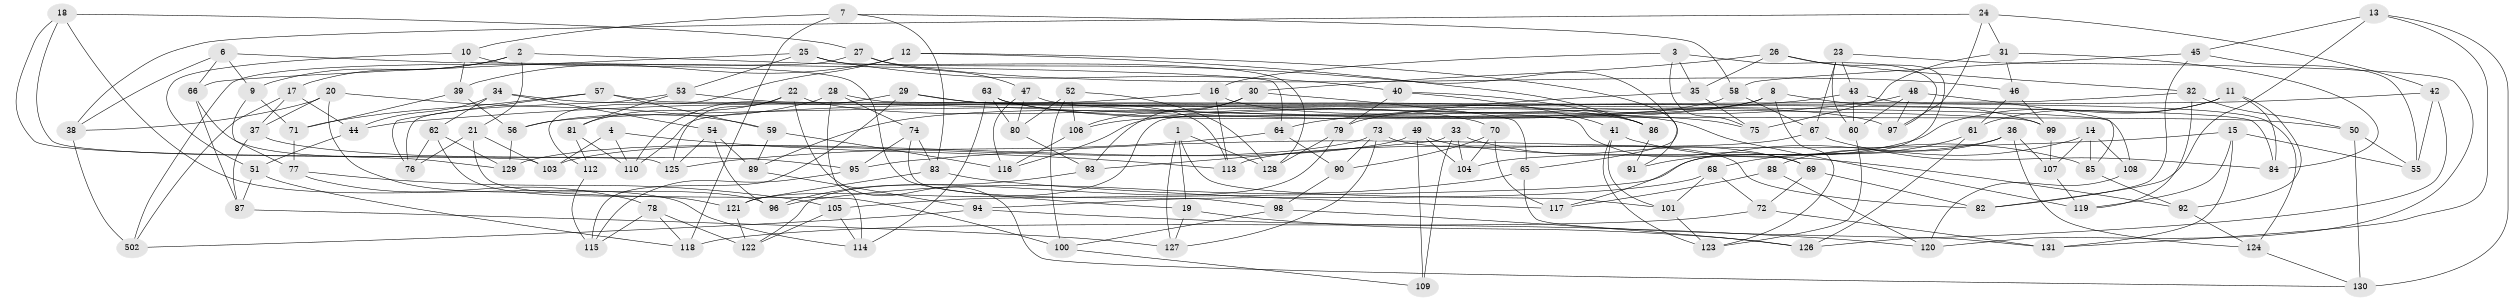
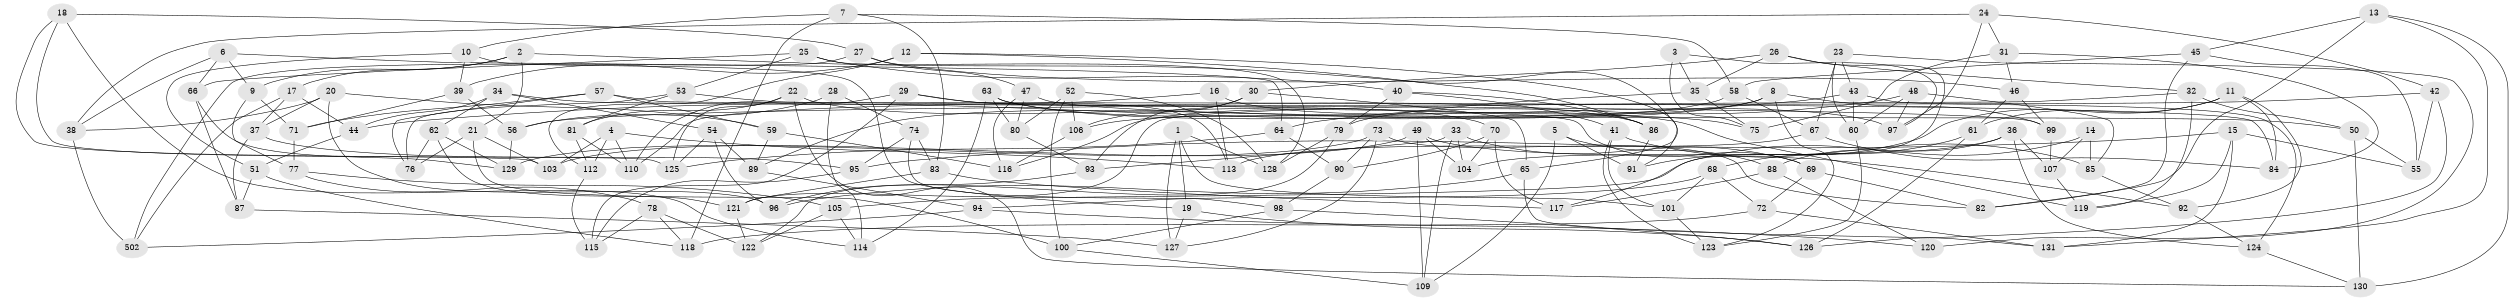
(1442, 61) -> none
none -> (1555, 131)
none -> (603, 146)
(2131, 170) -> none
